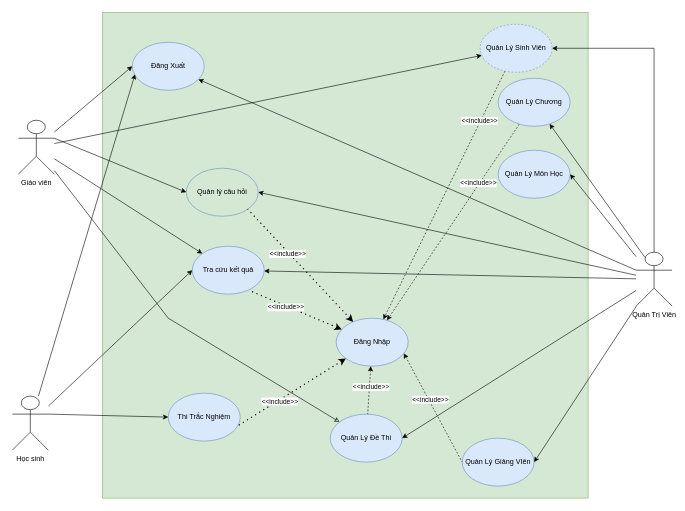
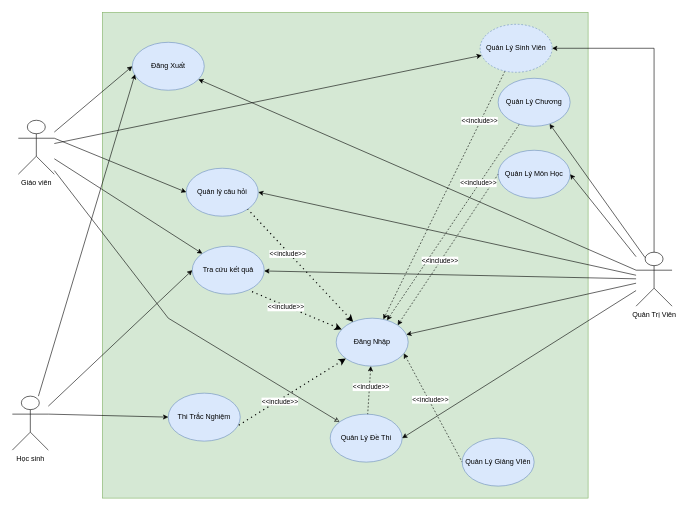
(222, 192) -> (222, 192)
none -> (441, 260)
(586, 383) -> (524, 308)
